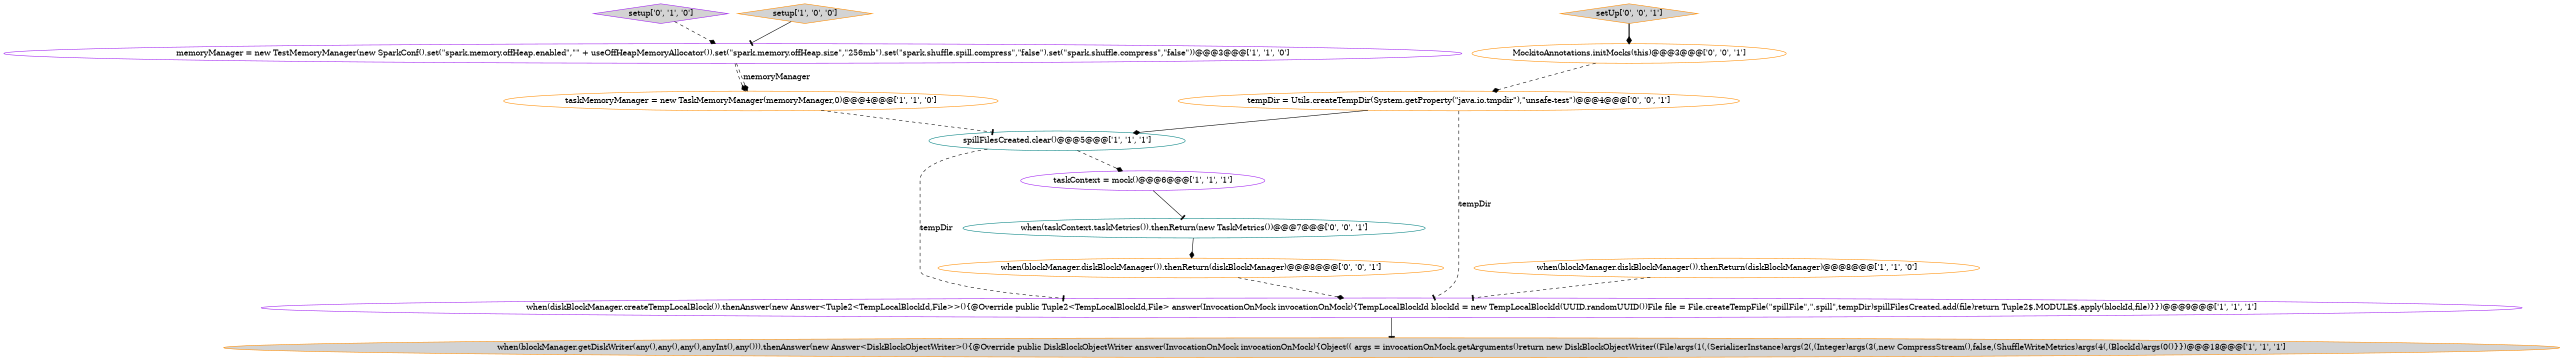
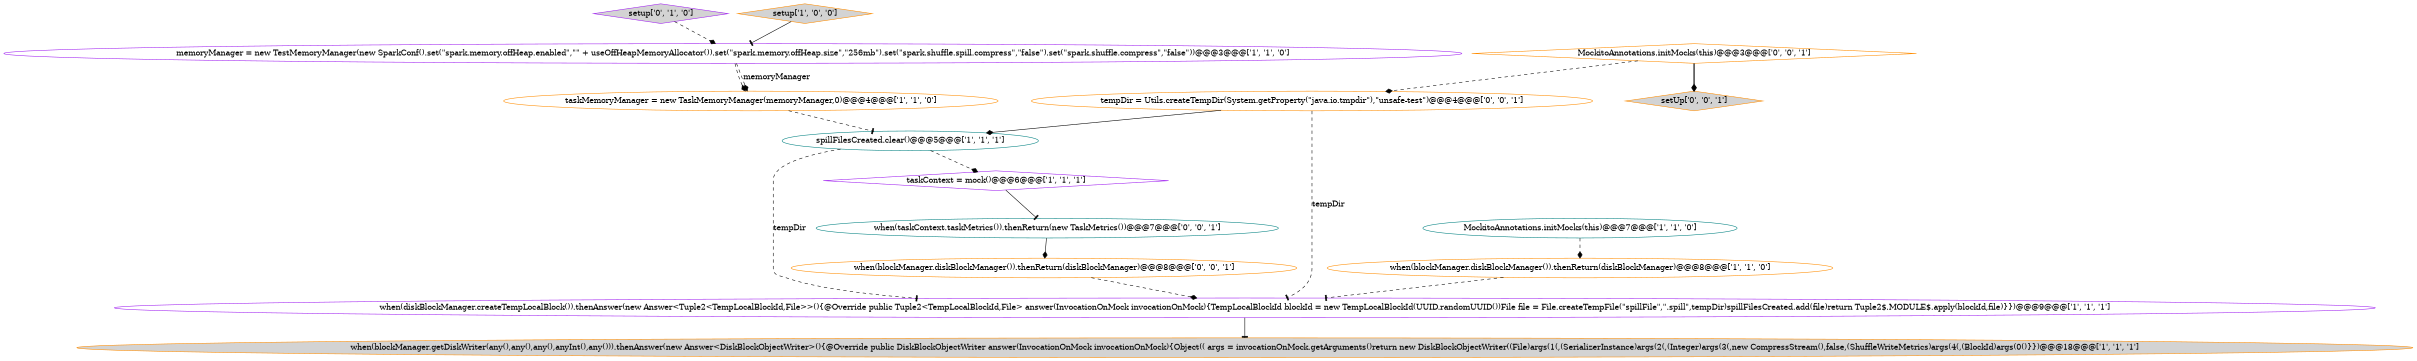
(1629, 30) -> (1694, 74)
(1629, 53) -> (1694, 53)
(1143, 181) -> (996, 181)
none -> (1580, 228)
